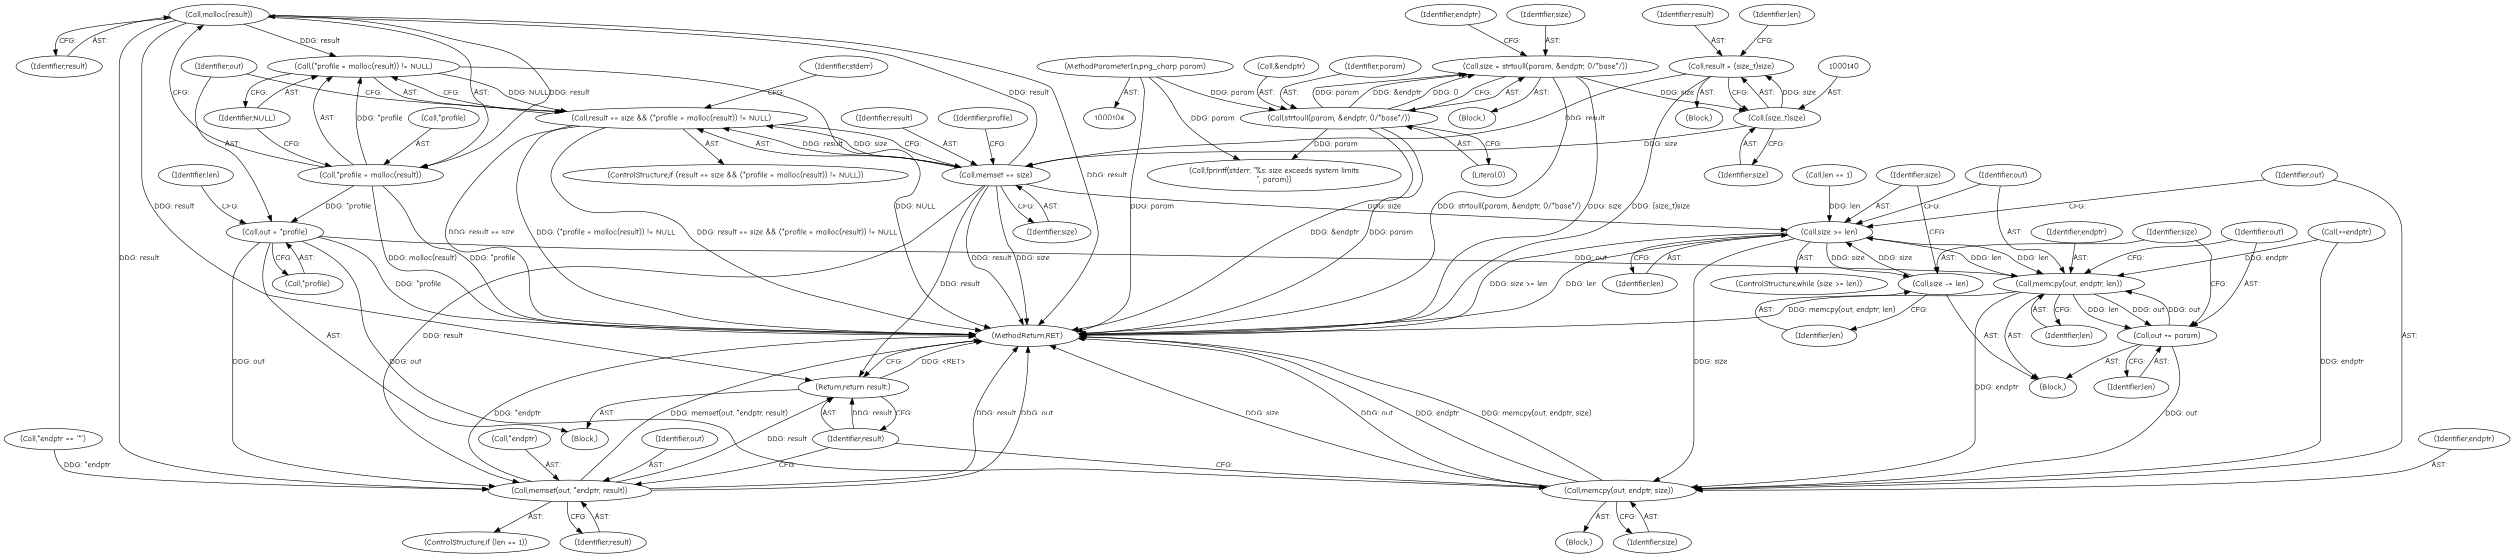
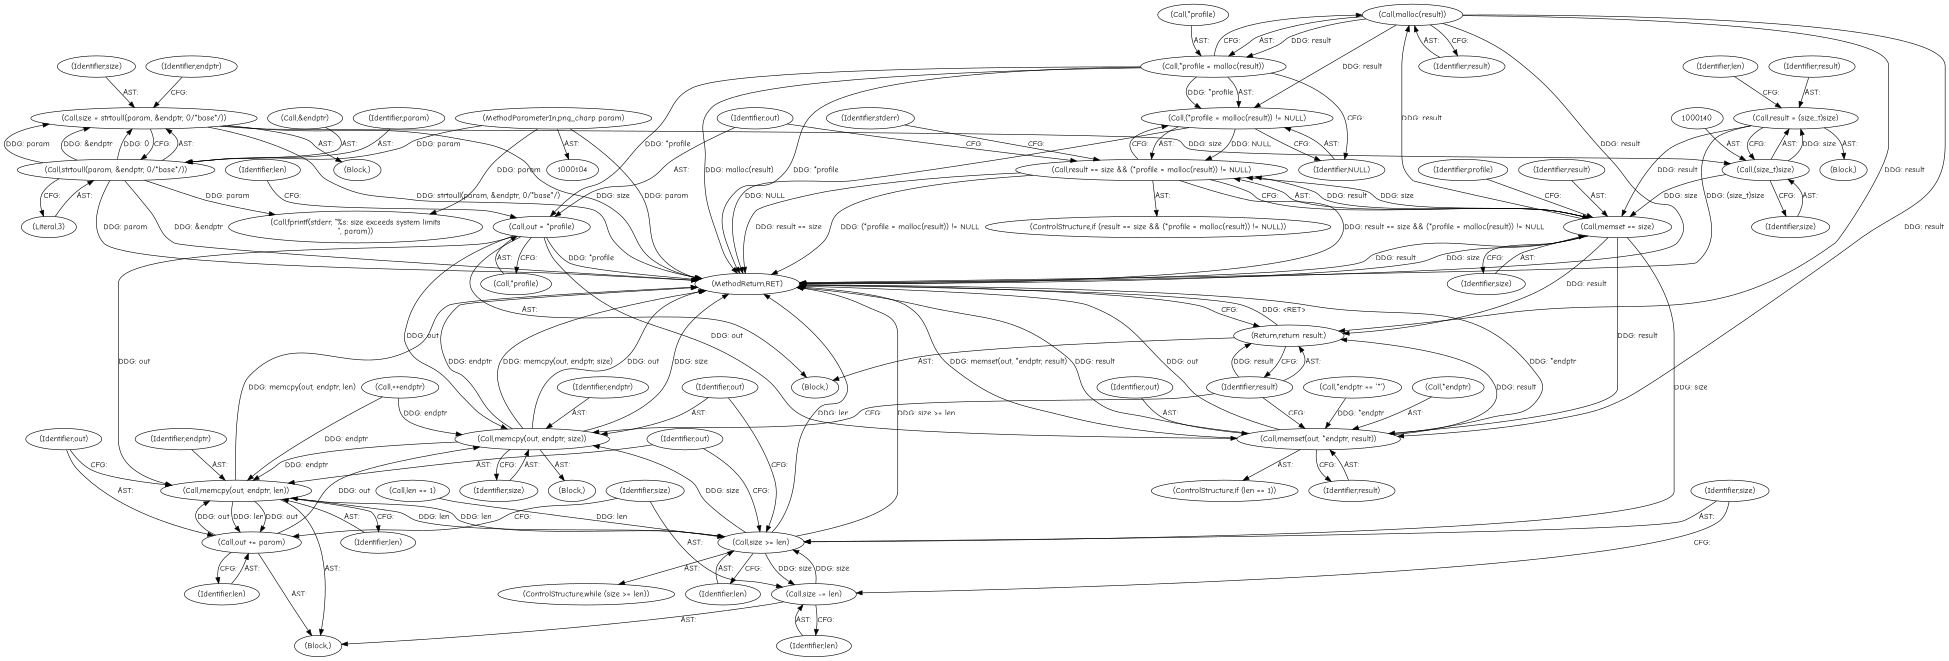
(289, 151) -> (1328, 98)
(1489, 175) -> (49, 227)
(1925, 463) -> (355, 449)
